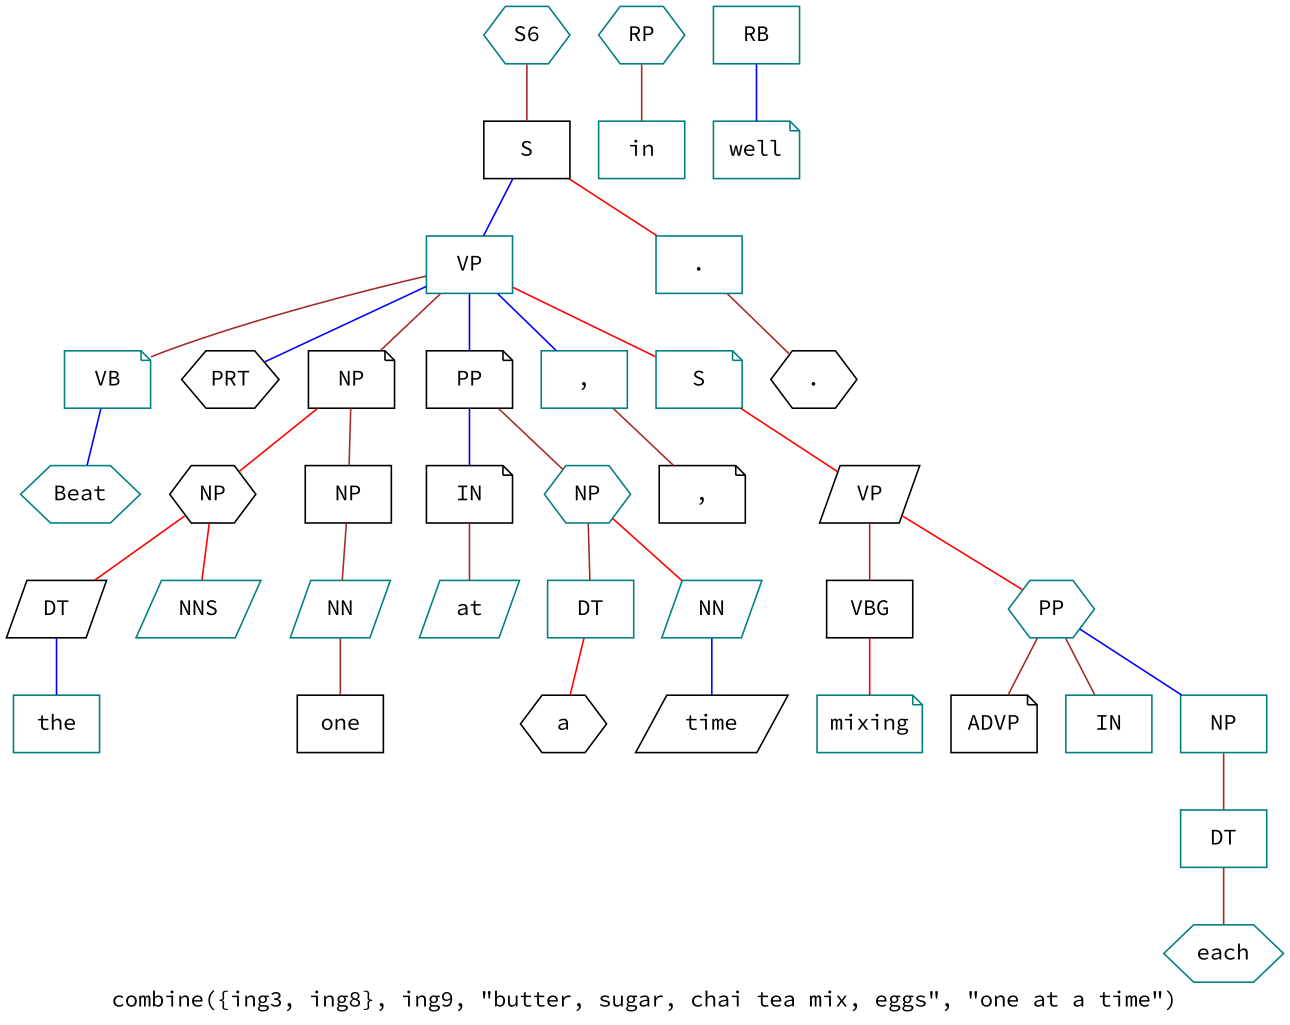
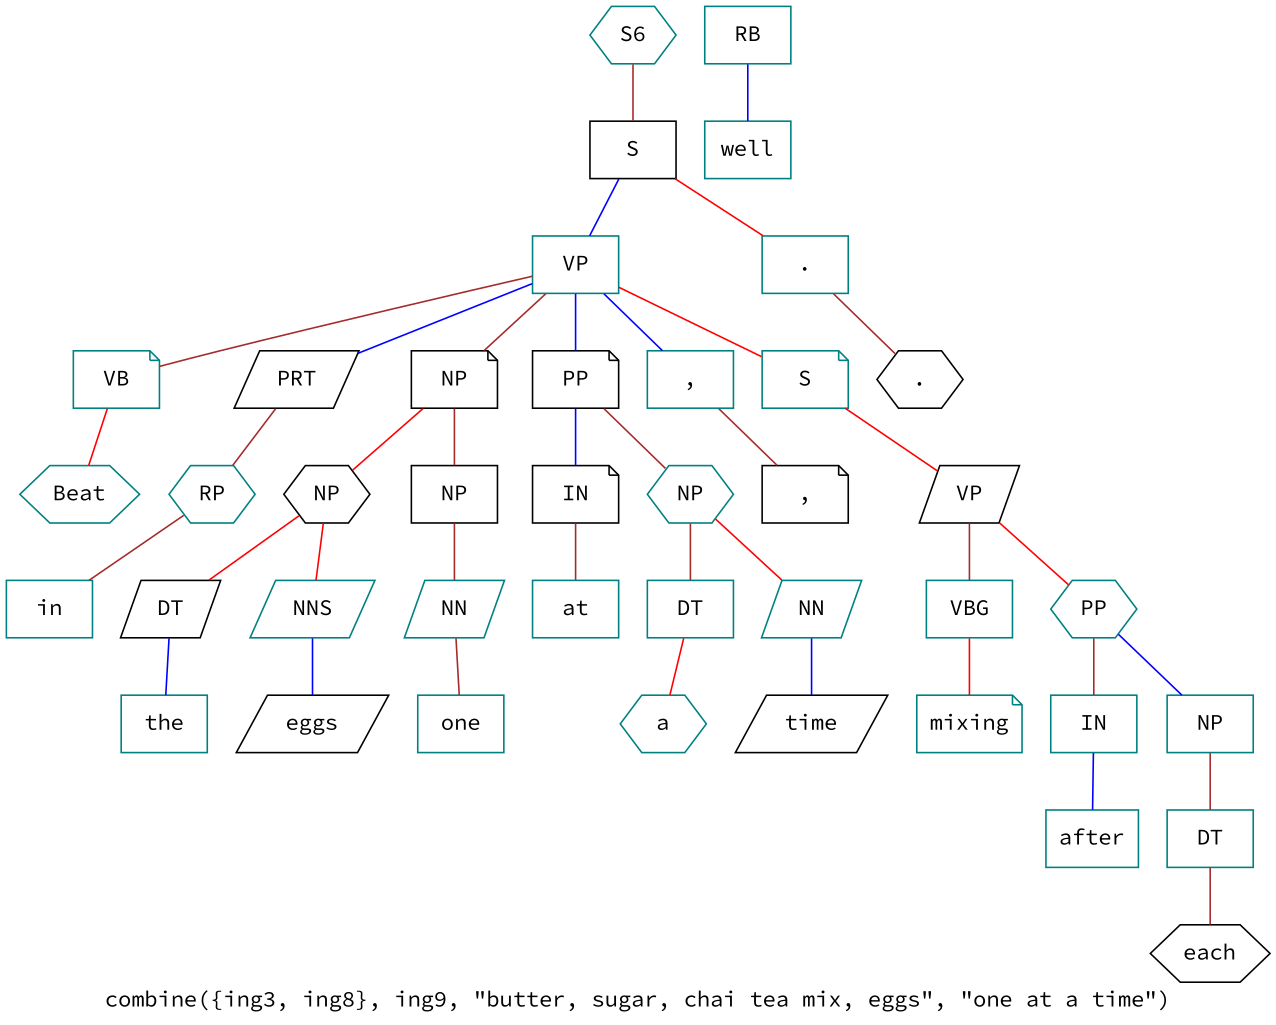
(756, 150) -> (748, 150)
(230, 379) -> (297, 379)
(94, 437) -> (98, 437)
none -> (254, 437)
(469, 609) -> (576, 609)
(870, 609) -> (969, 609)
none -> (313, 724)
(340, 724) -> (461, 724)
(564, 724) -> (663, 724)
(994, 724) -> none
none -> (1092, 839)
(1224, 953) -> (1210, 953)
